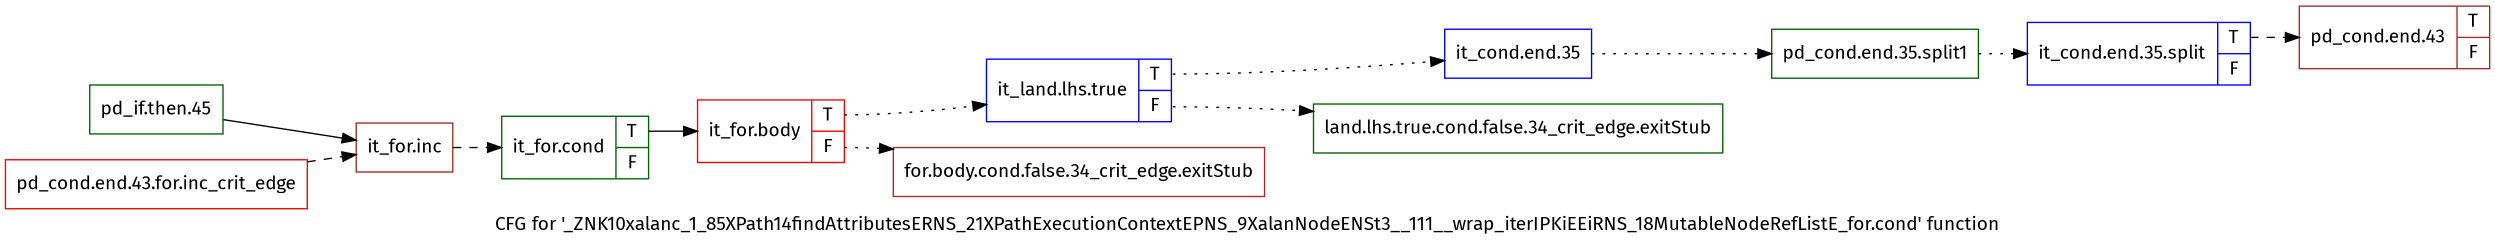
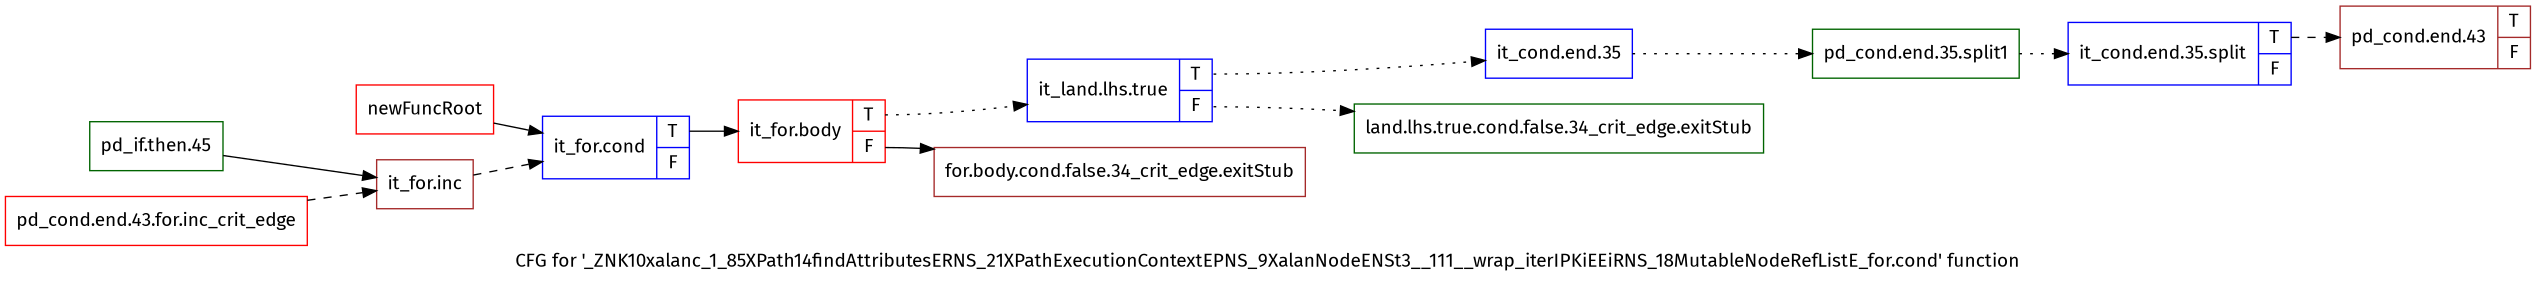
none -> (425, 109)
(575, 148) -> (616, 148)
(862, 148) -> (903, 148)
